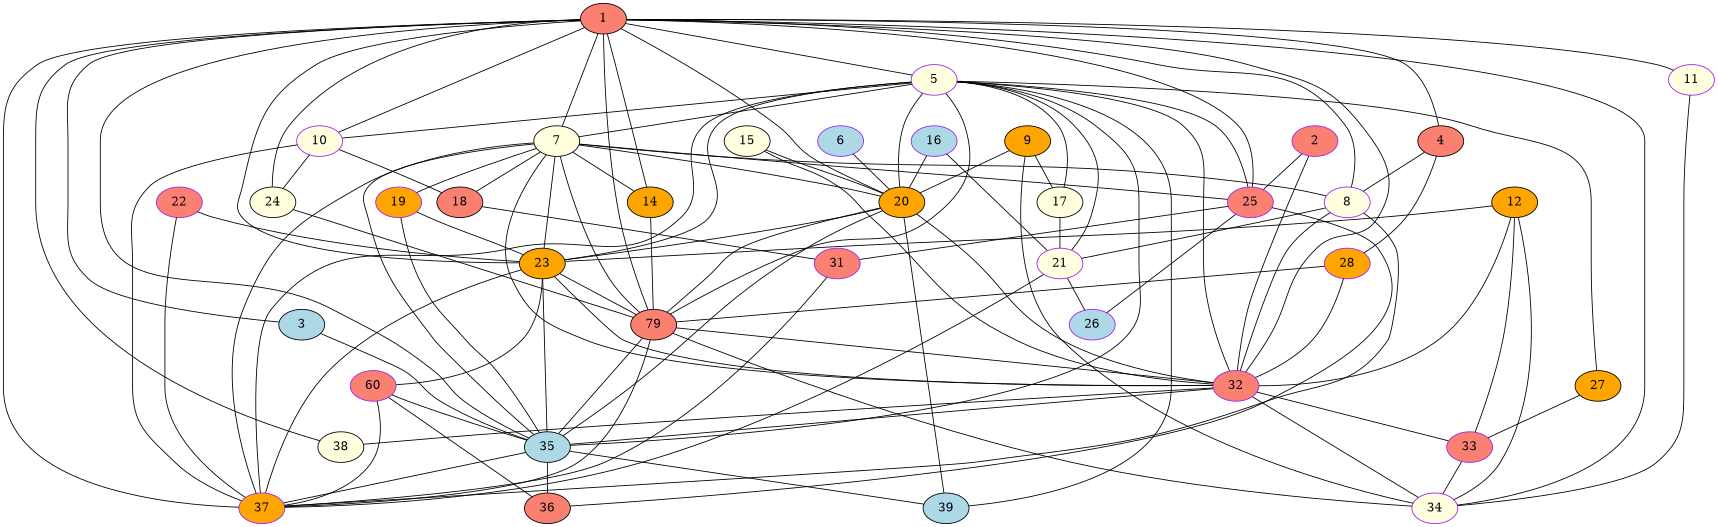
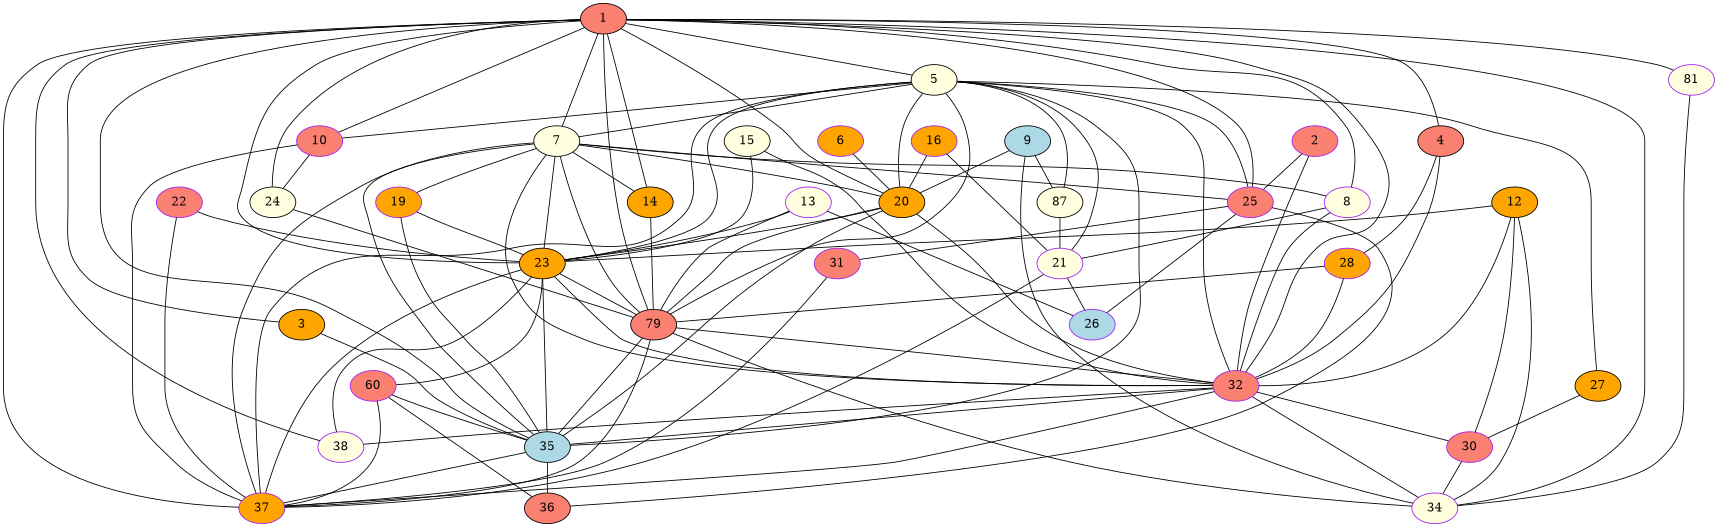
(934, 80) -> (934, 80)
(1692, 80) -> (1692, 80)
(320, 141) -> (320, 141)
(841, 141) -> (841, 141)
(934, 141) -> (934, 141)
(1028, 141) -> (1028, 141)
(824, 172) -> (738, 220)
(1394, 172) -> (1382, 295)
(460, 202) -> none
none -> (808, 202)
(1060, 202) -> (1060, 202)
(302, 325) -> (302, 325)
none -> (414, 350)
(341, 447) -> (341, 447)
(1470, 447) -> (1470, 447)
(919, 467) -> (753, 475)
(946, 508) -> none
